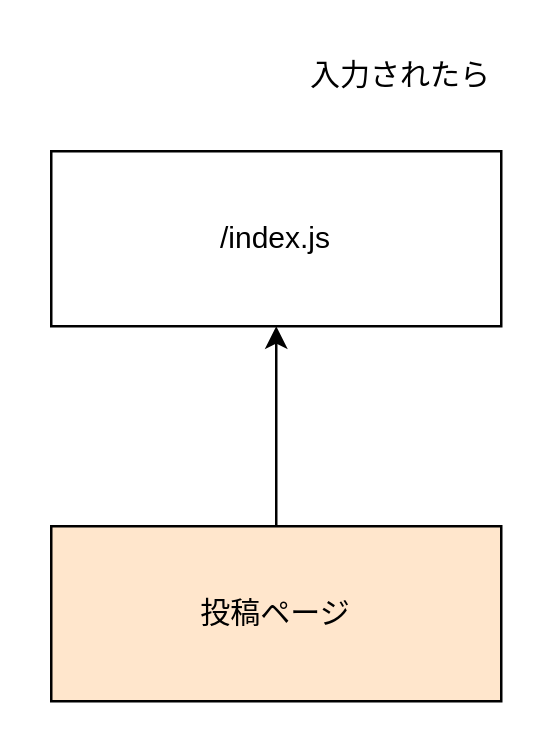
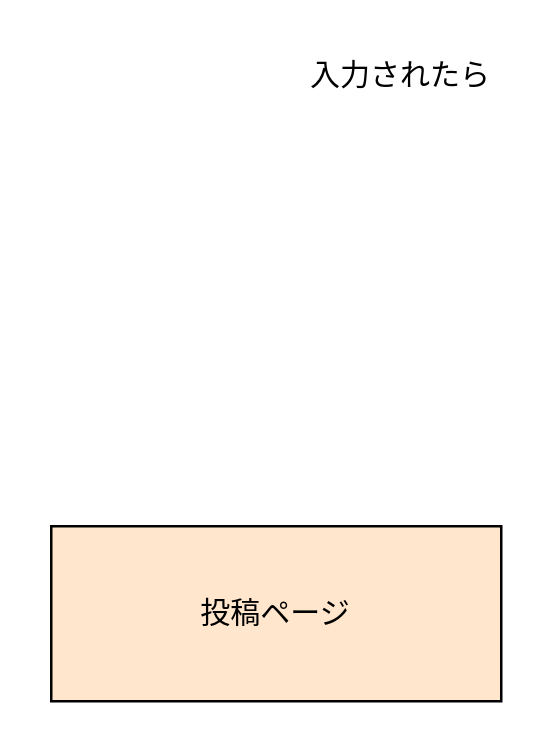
(276, 239) -> none
(276, 434) -> none
